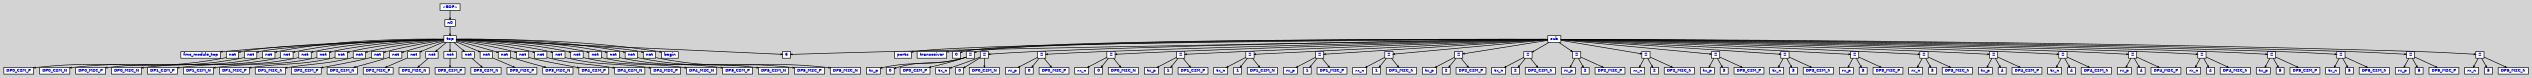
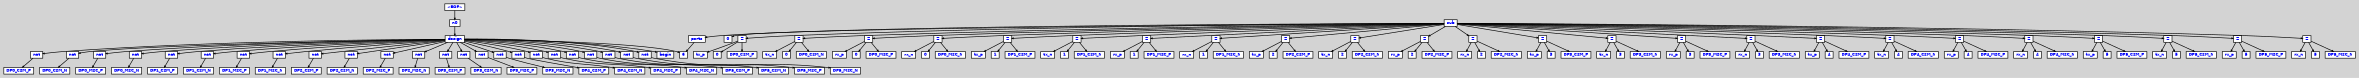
(450, 39) -> (455, 39)
(1094, 47) -> (691, 46)
(201, 55) -> none
(932, 55) -> none
